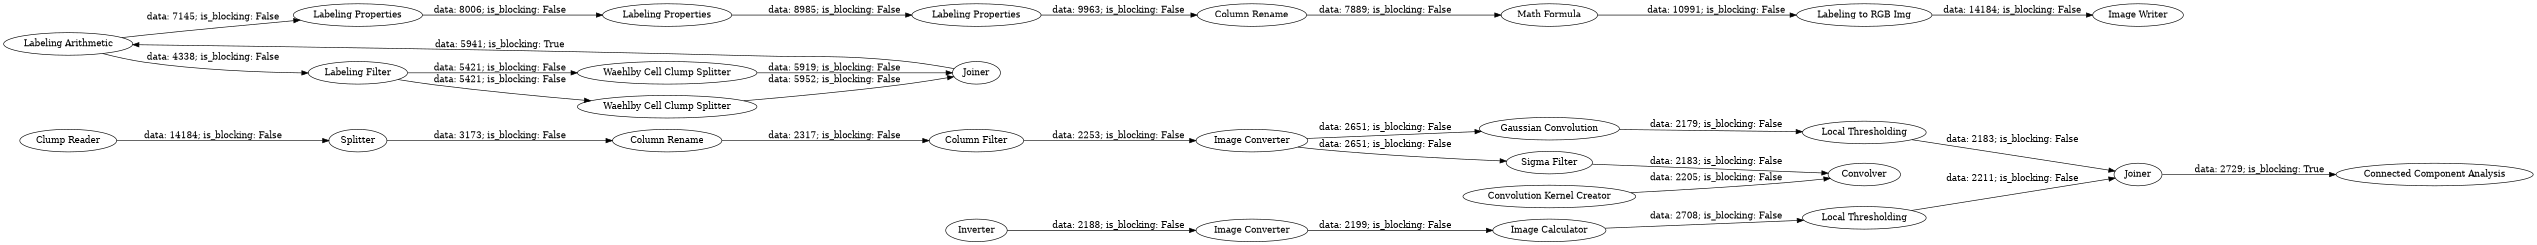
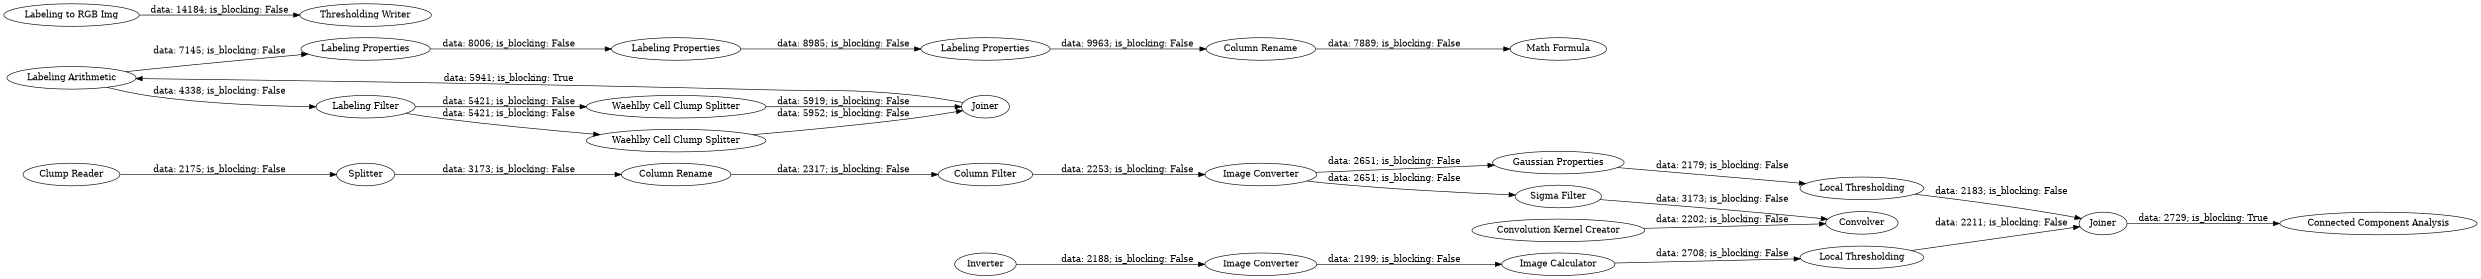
(1694, 15) -> none
(2138, 15) -> (366, 15)
(1549, 129) -> (1558, 163)
(213, 136) -> (220, 170)
(1716, 162) -> (1722, 199)
(1716, 178) -> (1722, 220)
